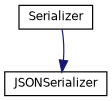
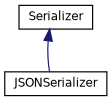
(64, 45) -> (48, 57)
